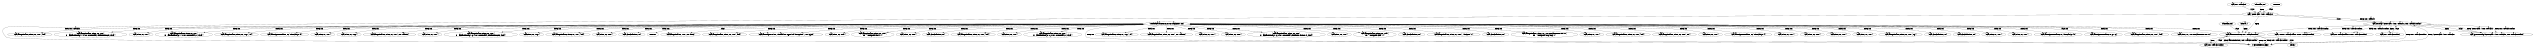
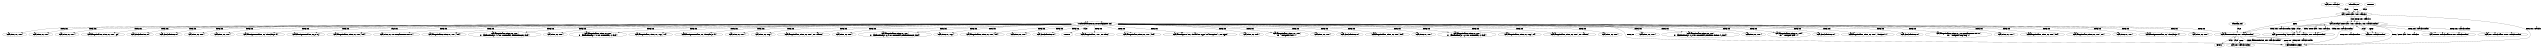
(2244, 24) -> none
